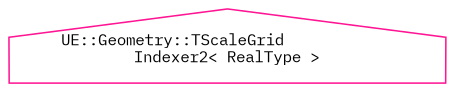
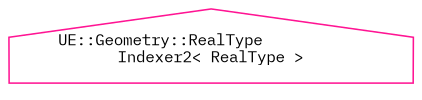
(227, 50) -> (211, 50)
